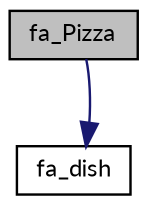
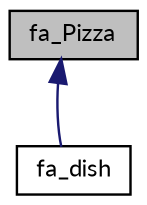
(90, 91) -> (58, 115)
